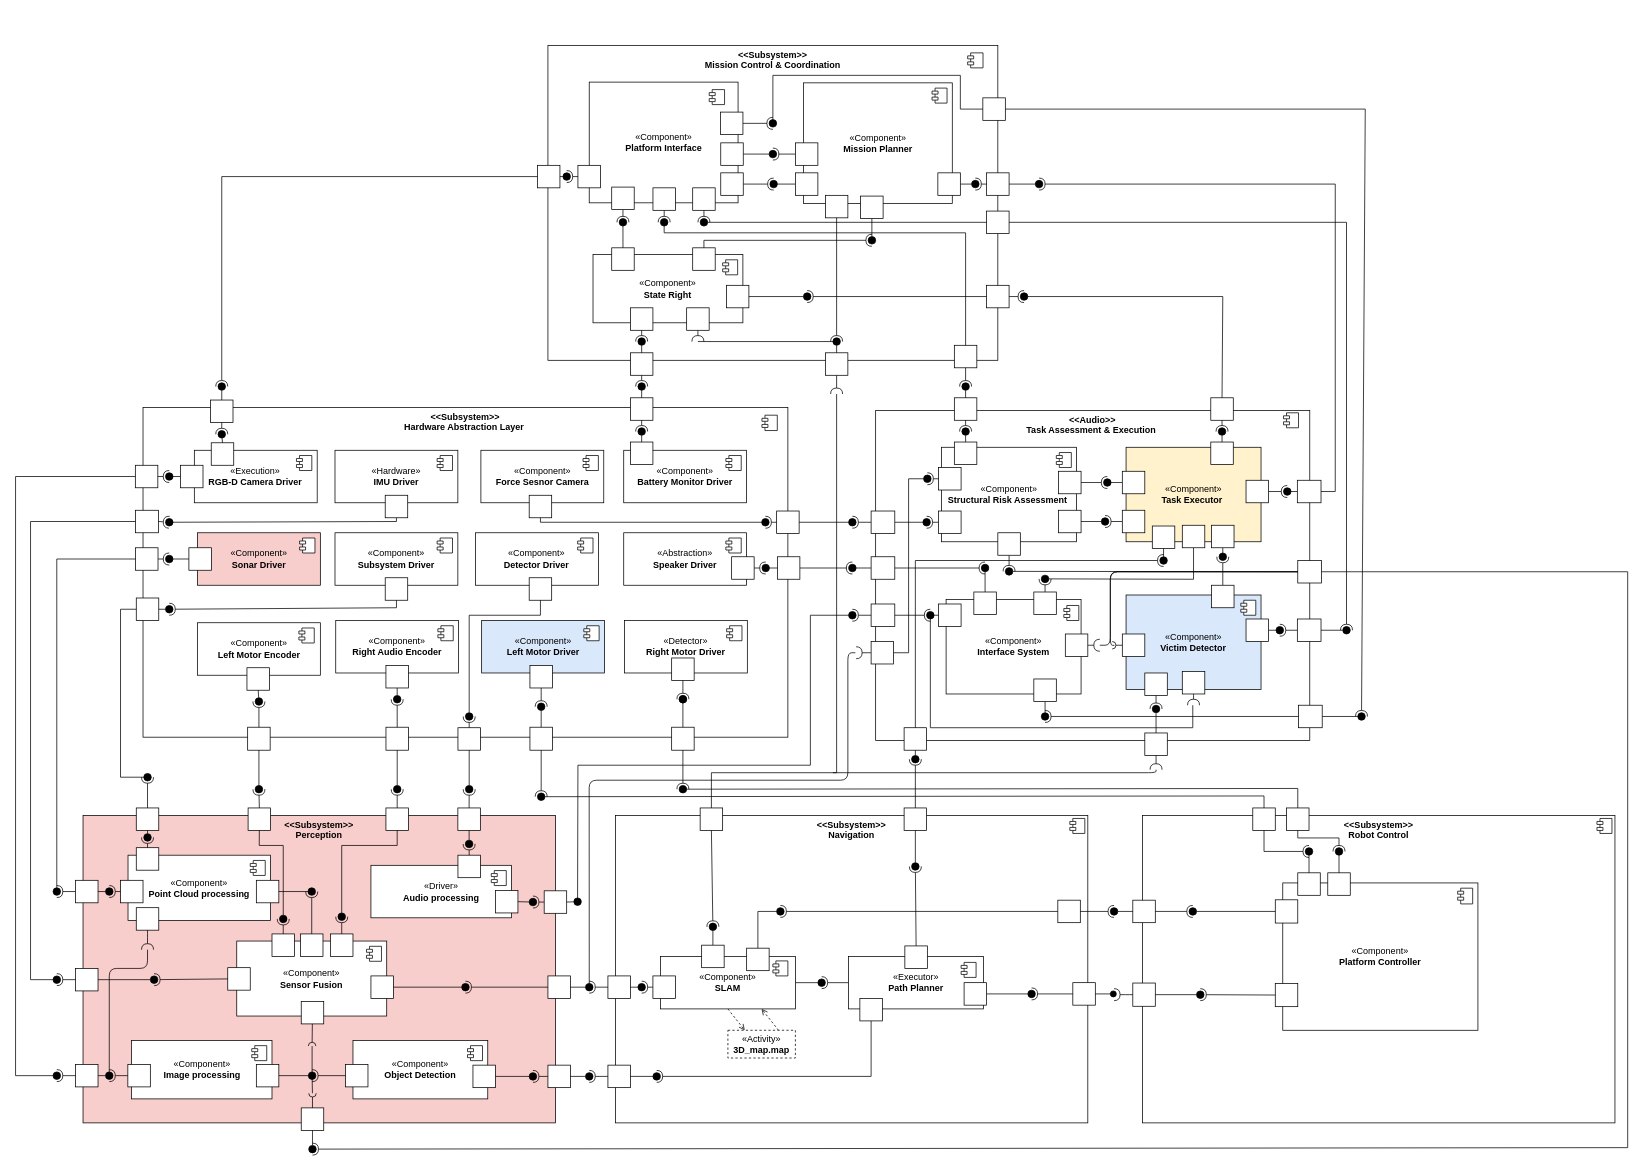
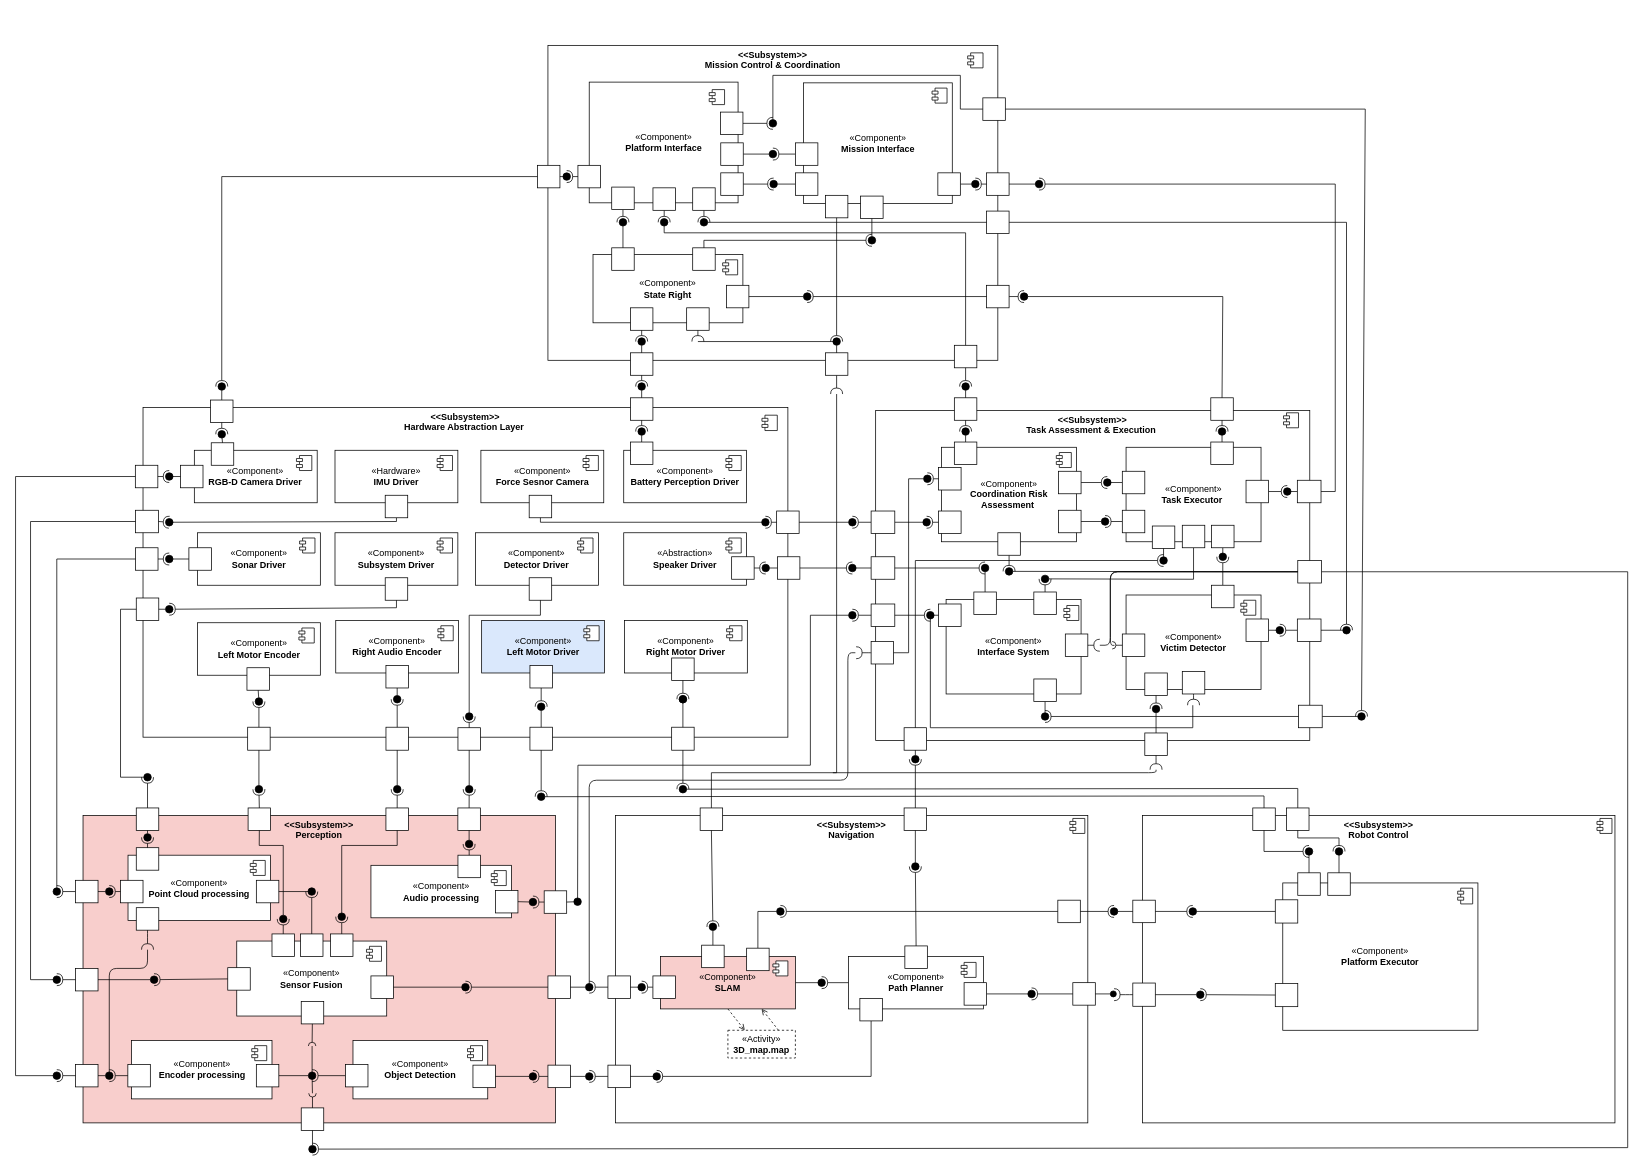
(878, 144) -> (878, 144)
(939, 411) -> (939, 411)
(255, 477) -> (255, 477)
(685, 477) -> (685, 477)
(1009, 495) -> (1009, 495)
(1194, 495) -> (1194, 495)
(259, 559) -> (259, 559)
(1194, 642) -> (1194, 642)
(686, 647) -> (686, 647)
(441, 892) -> (441, 892)
(1380, 957) -> (1380, 957)
(728, 983) -> (728, 983)
(916, 983) -> (916, 983)
(202, 1070) -> (202, 1070)
